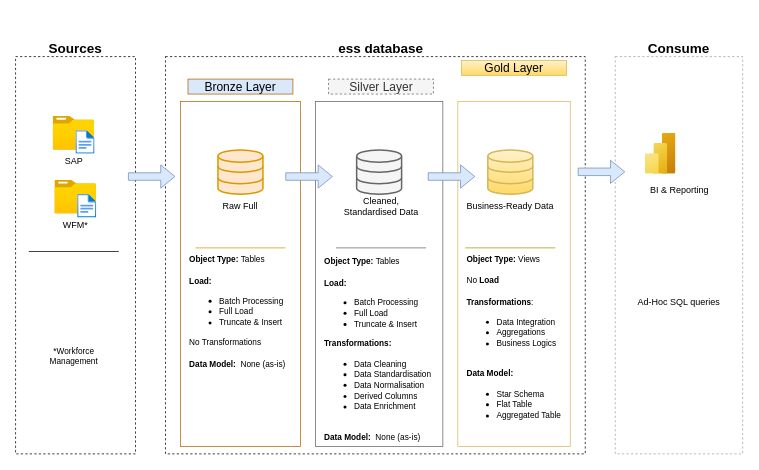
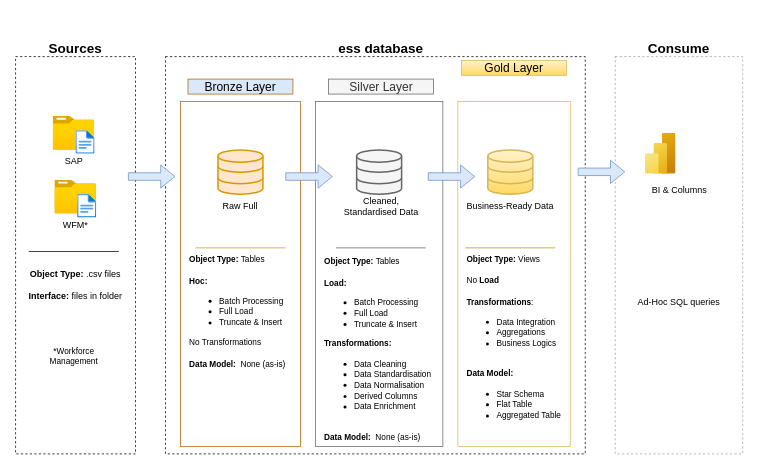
(381, 87) -> (381, 87)
(680, 190) -> (680, 190)
none -> (75, 285)
(245, 312) -> (245, 312)
